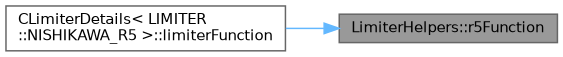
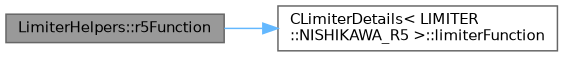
(305, 28) -> (243, 28)
